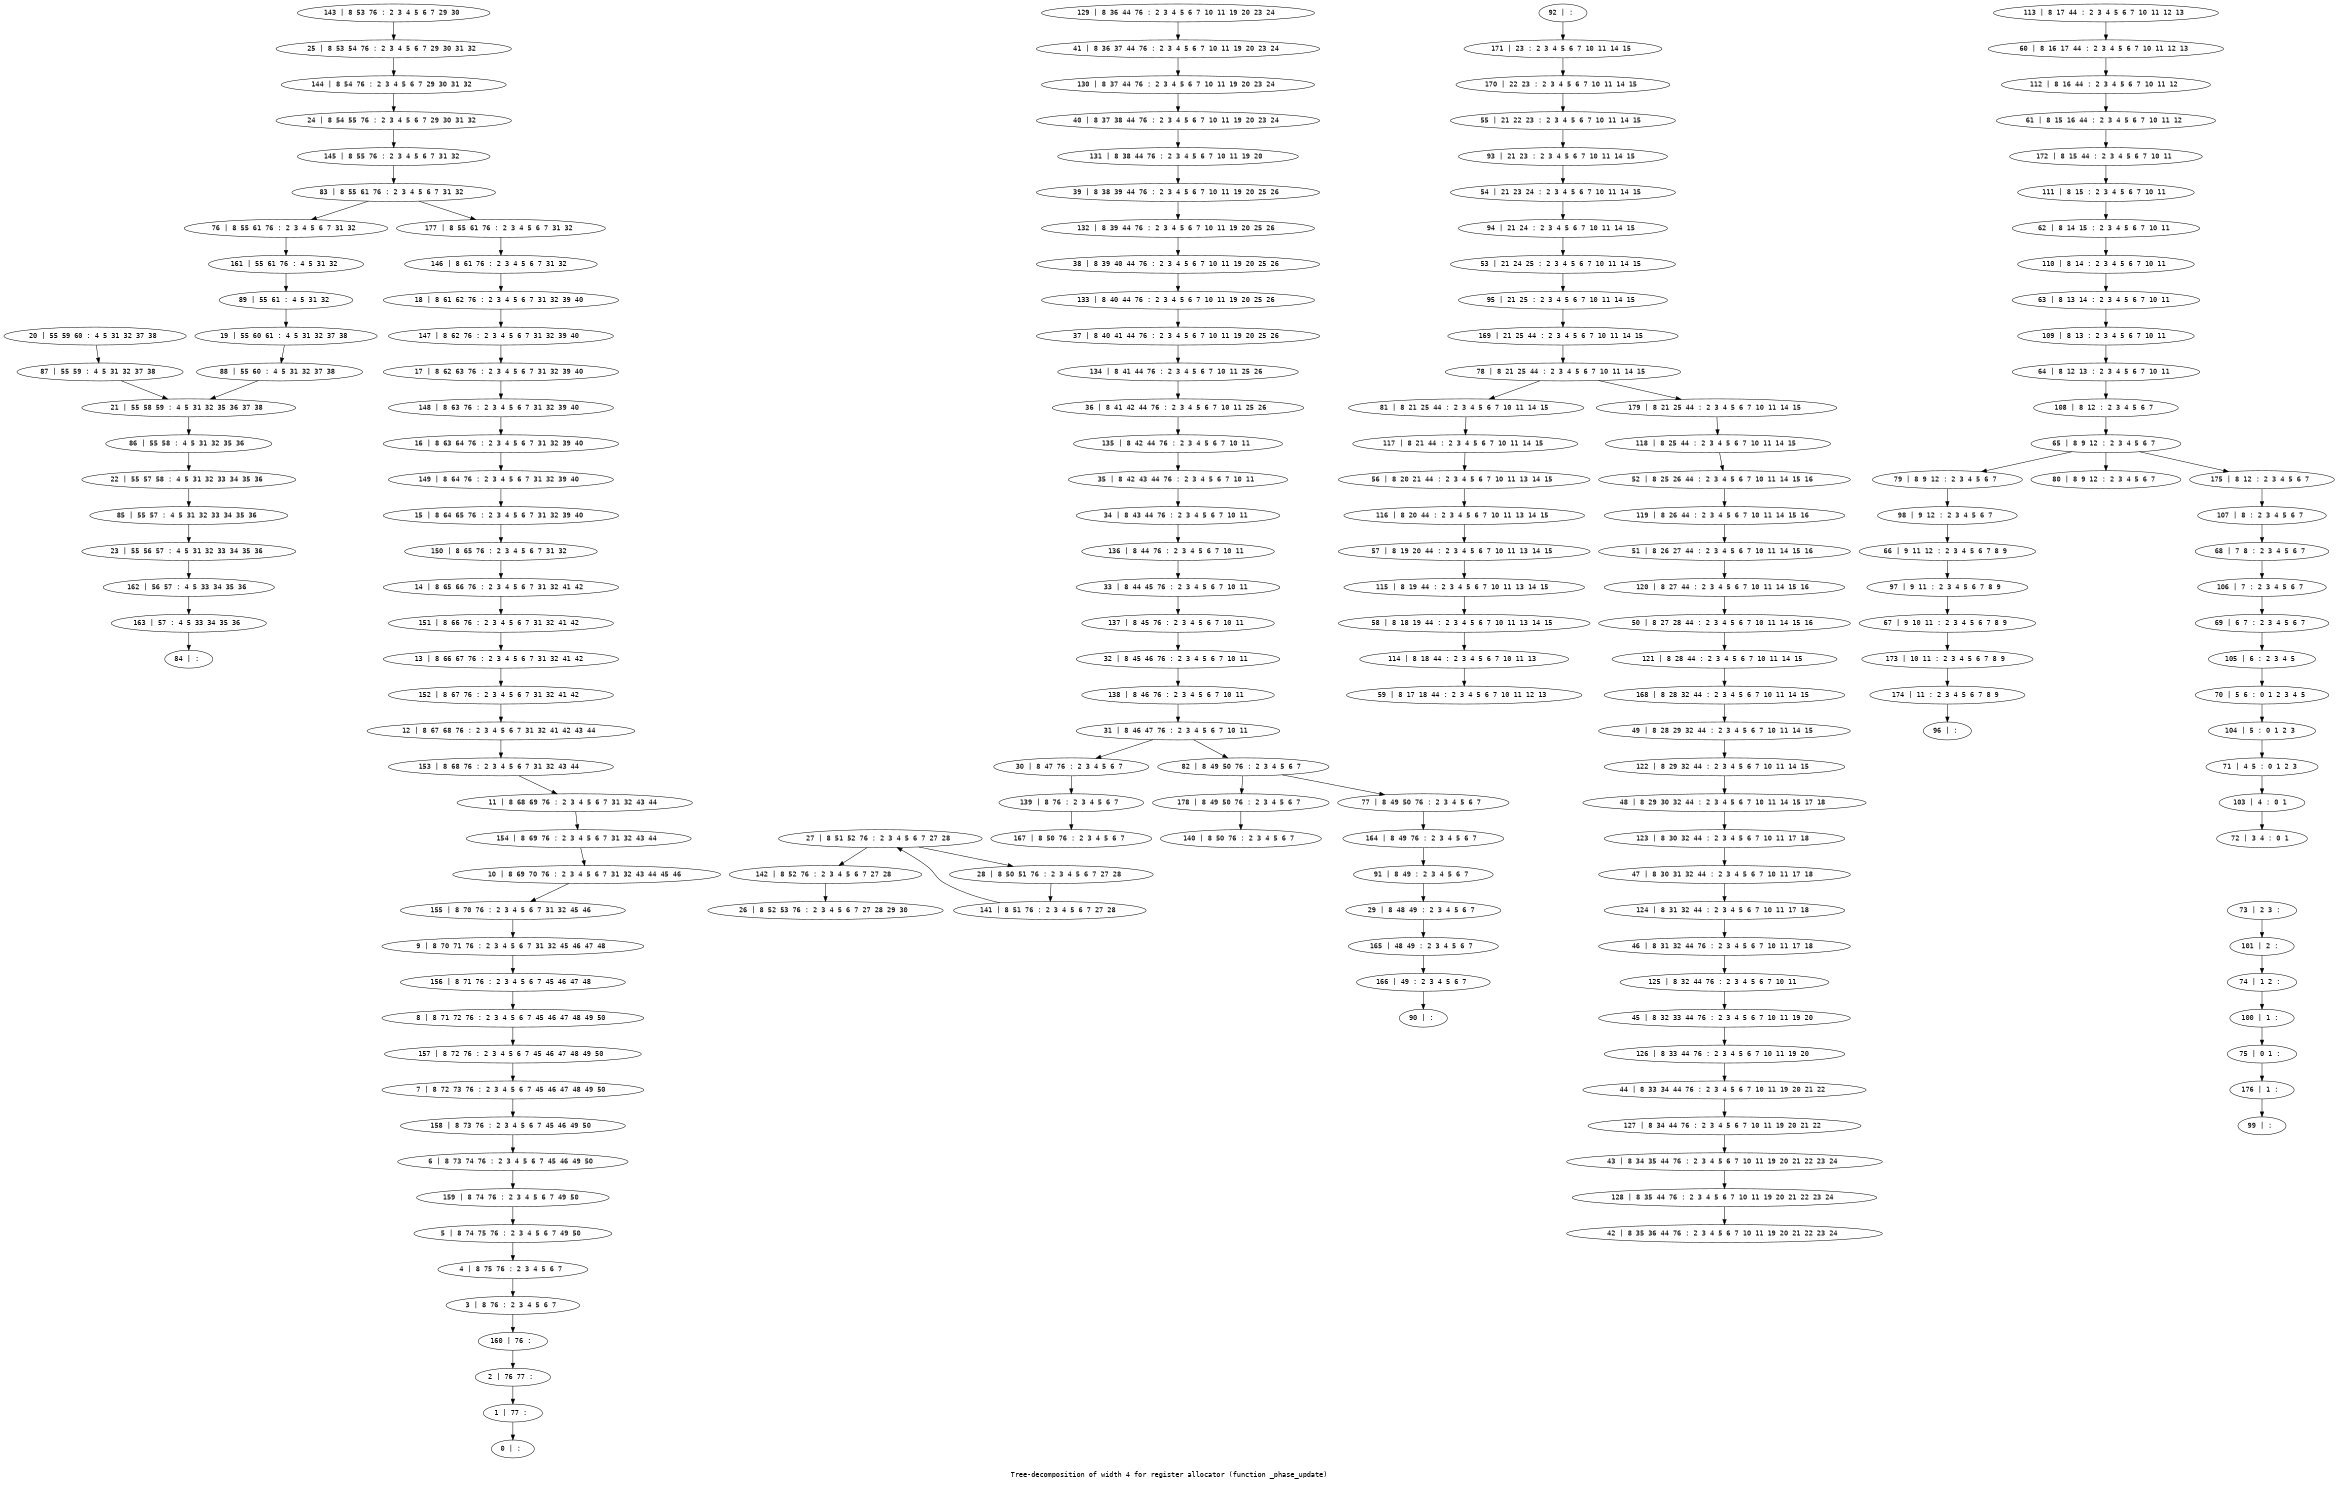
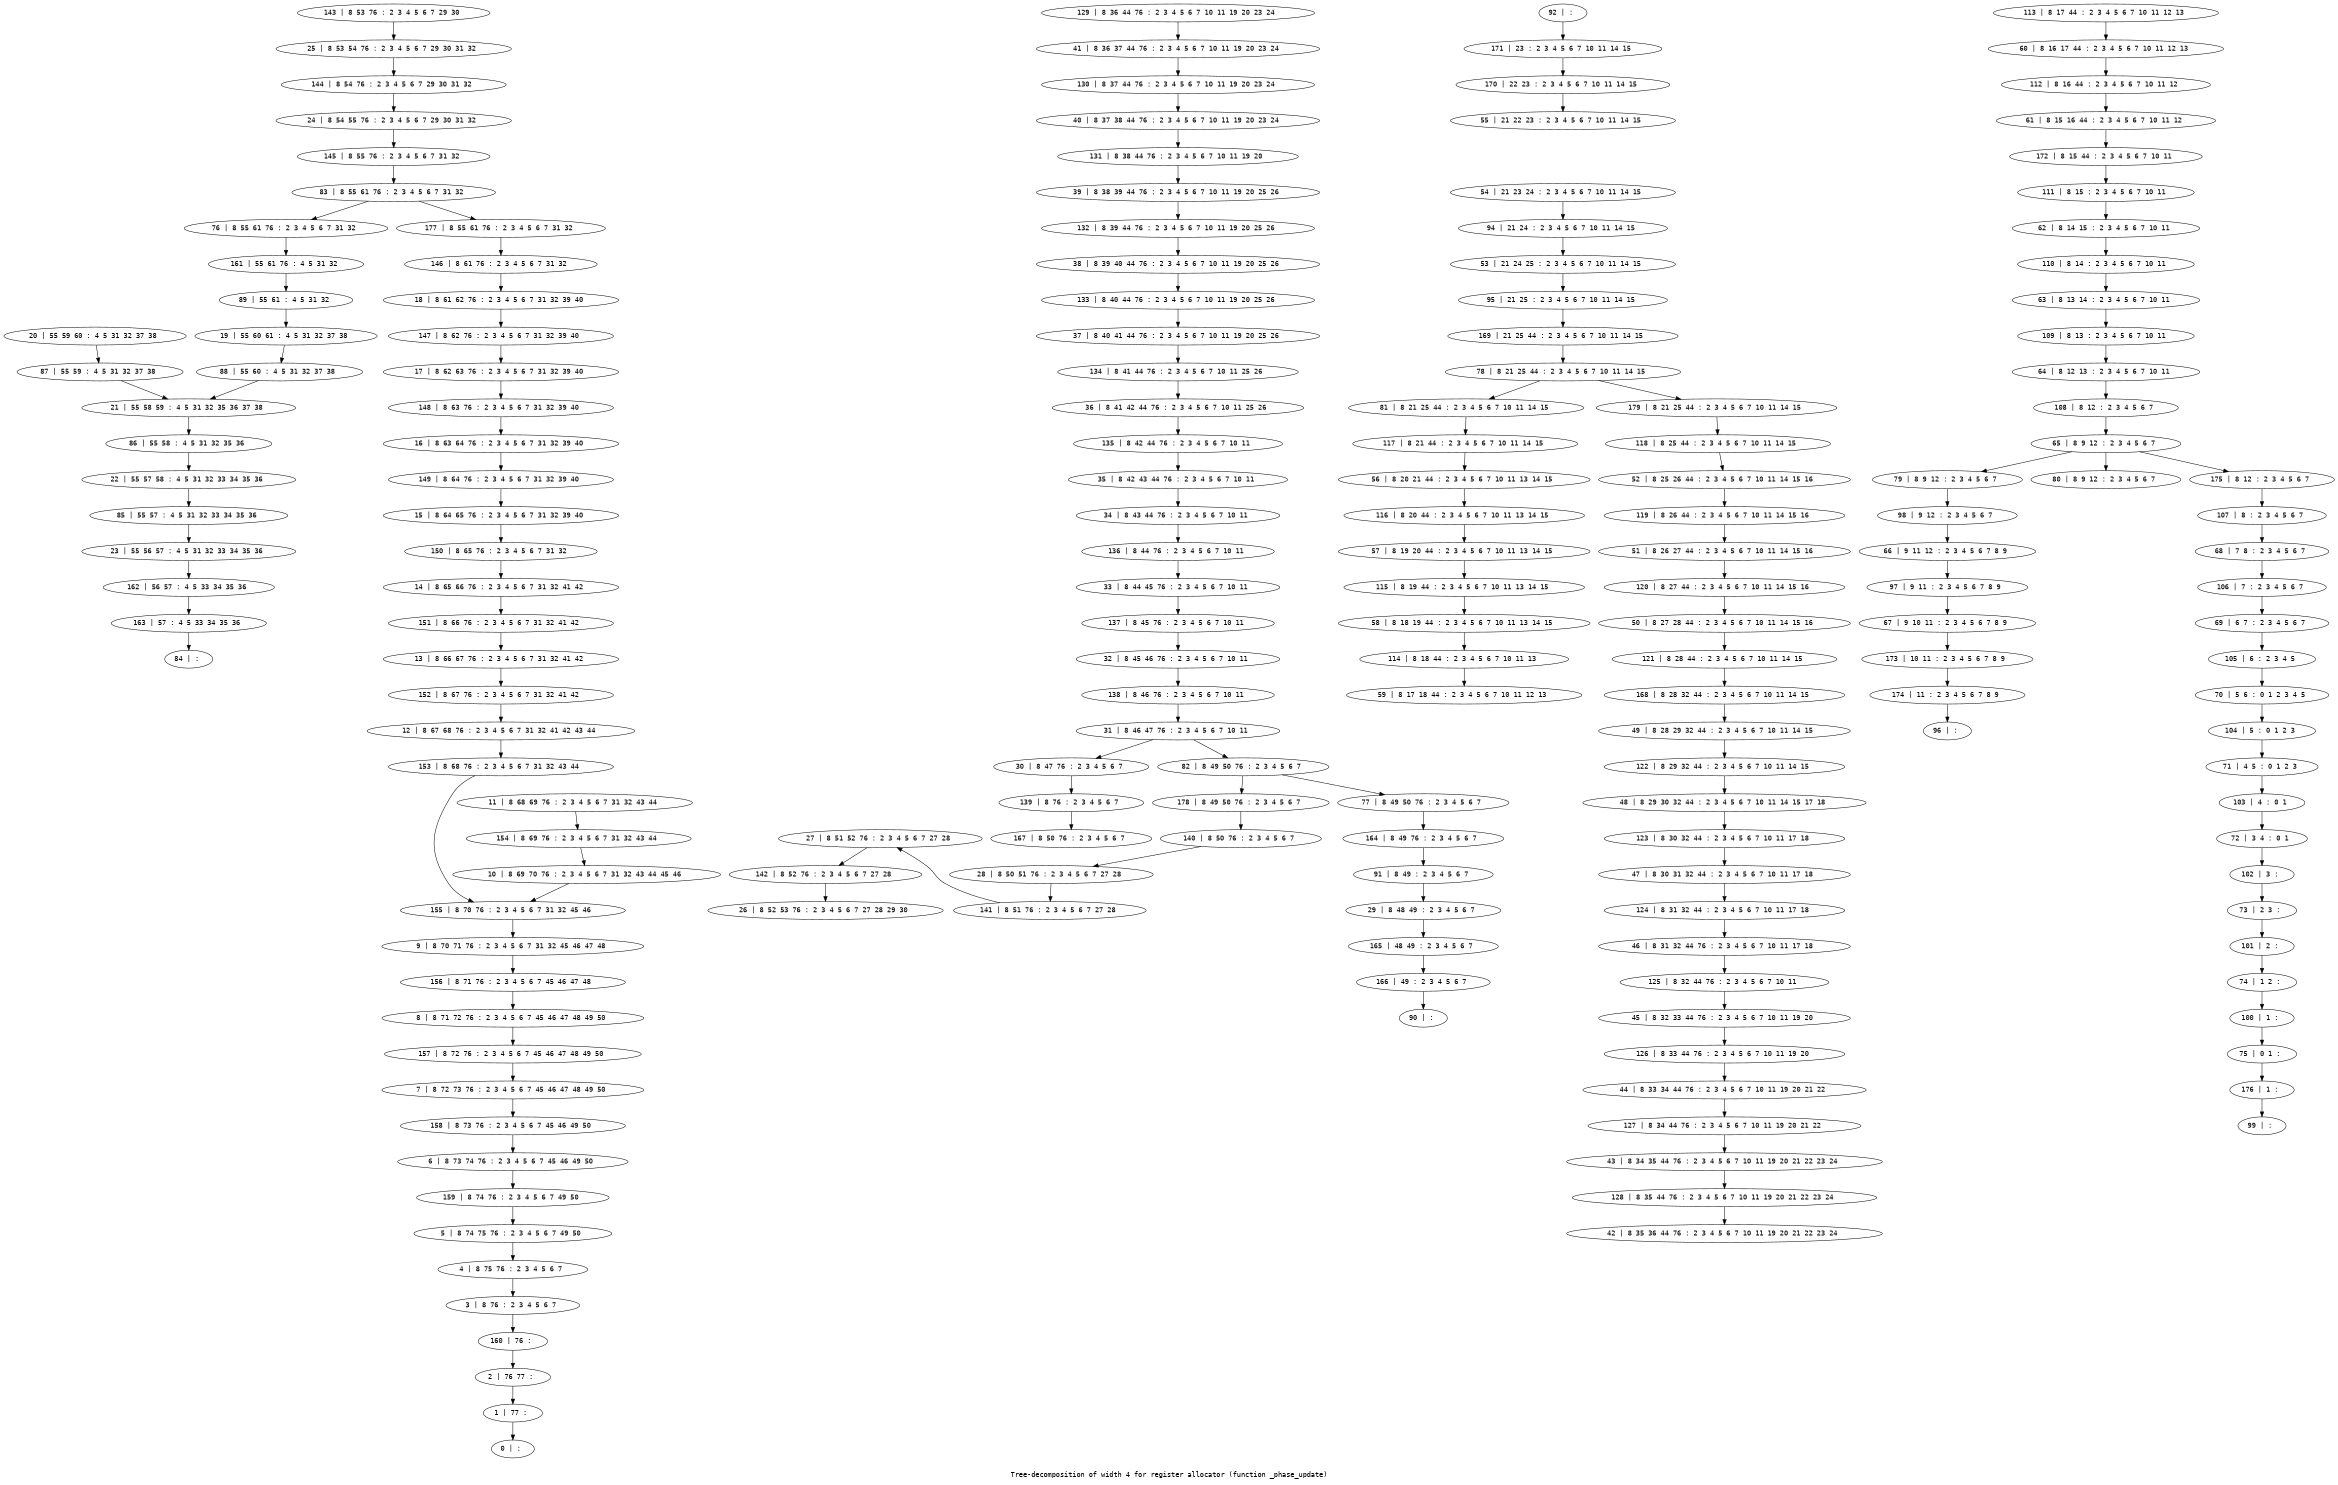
(1563, 157) -> none
(536, 784) -> (435, 837)
(963, 856) -> (1150, 856)
none -> (2262, 875)
